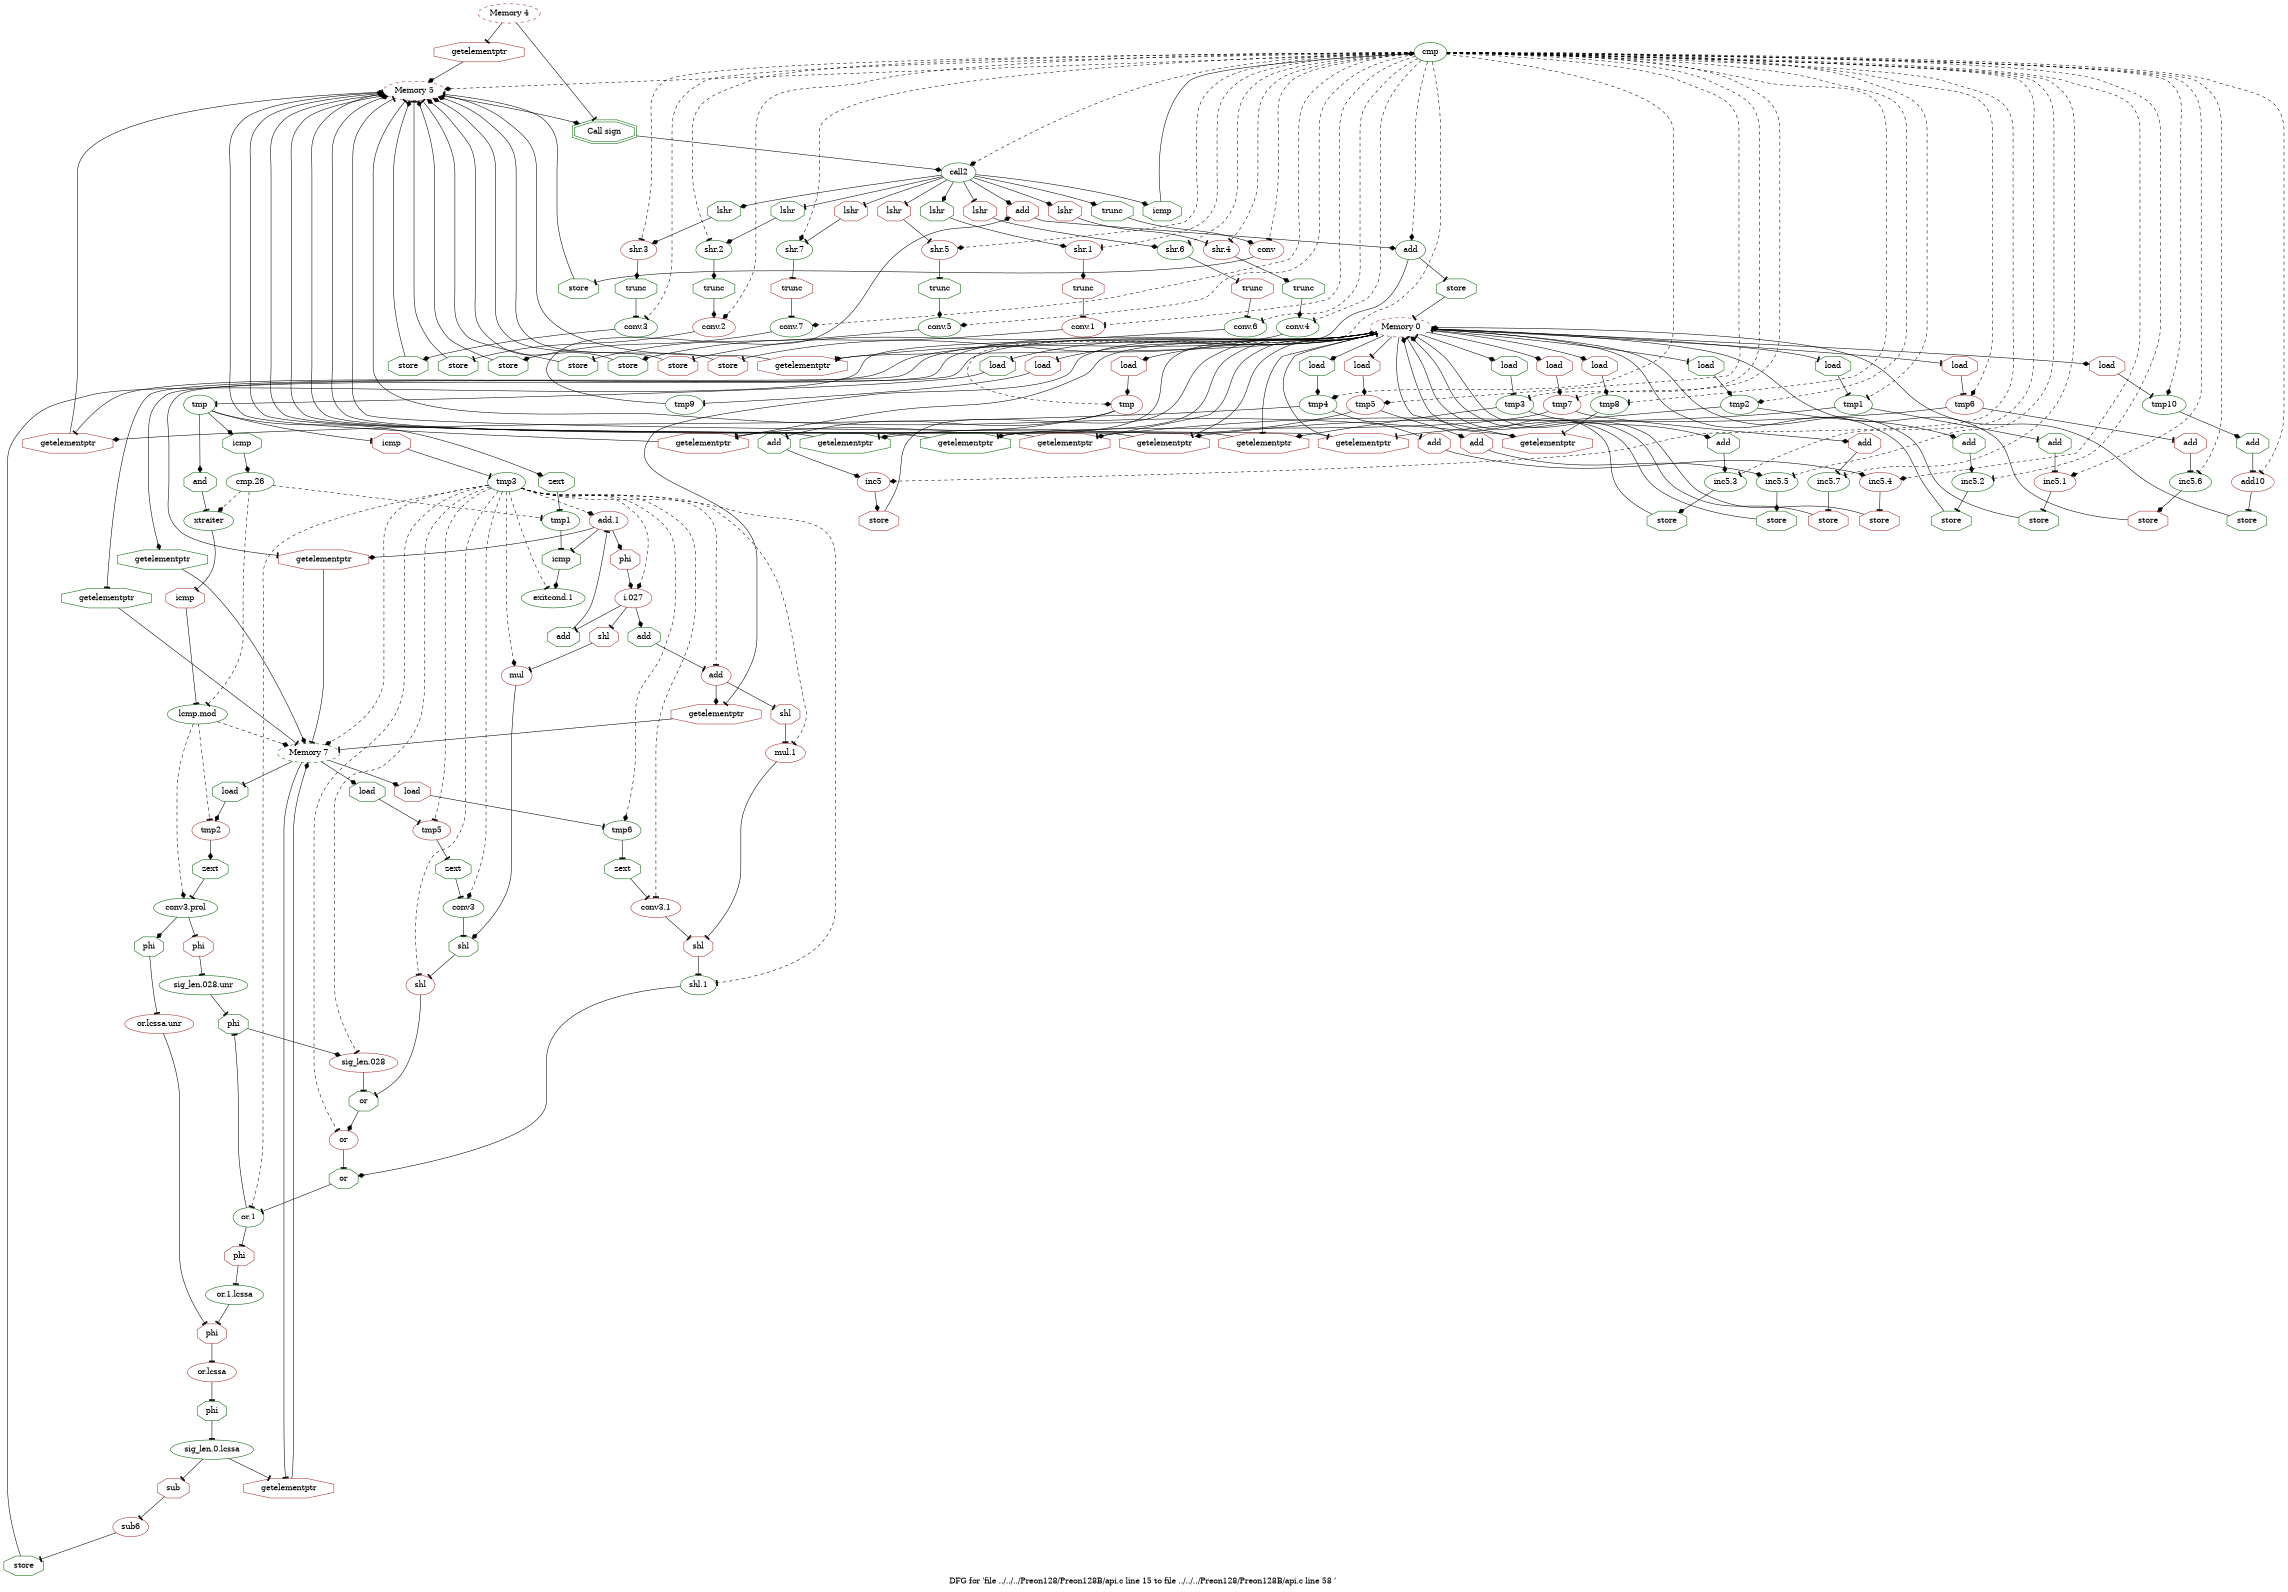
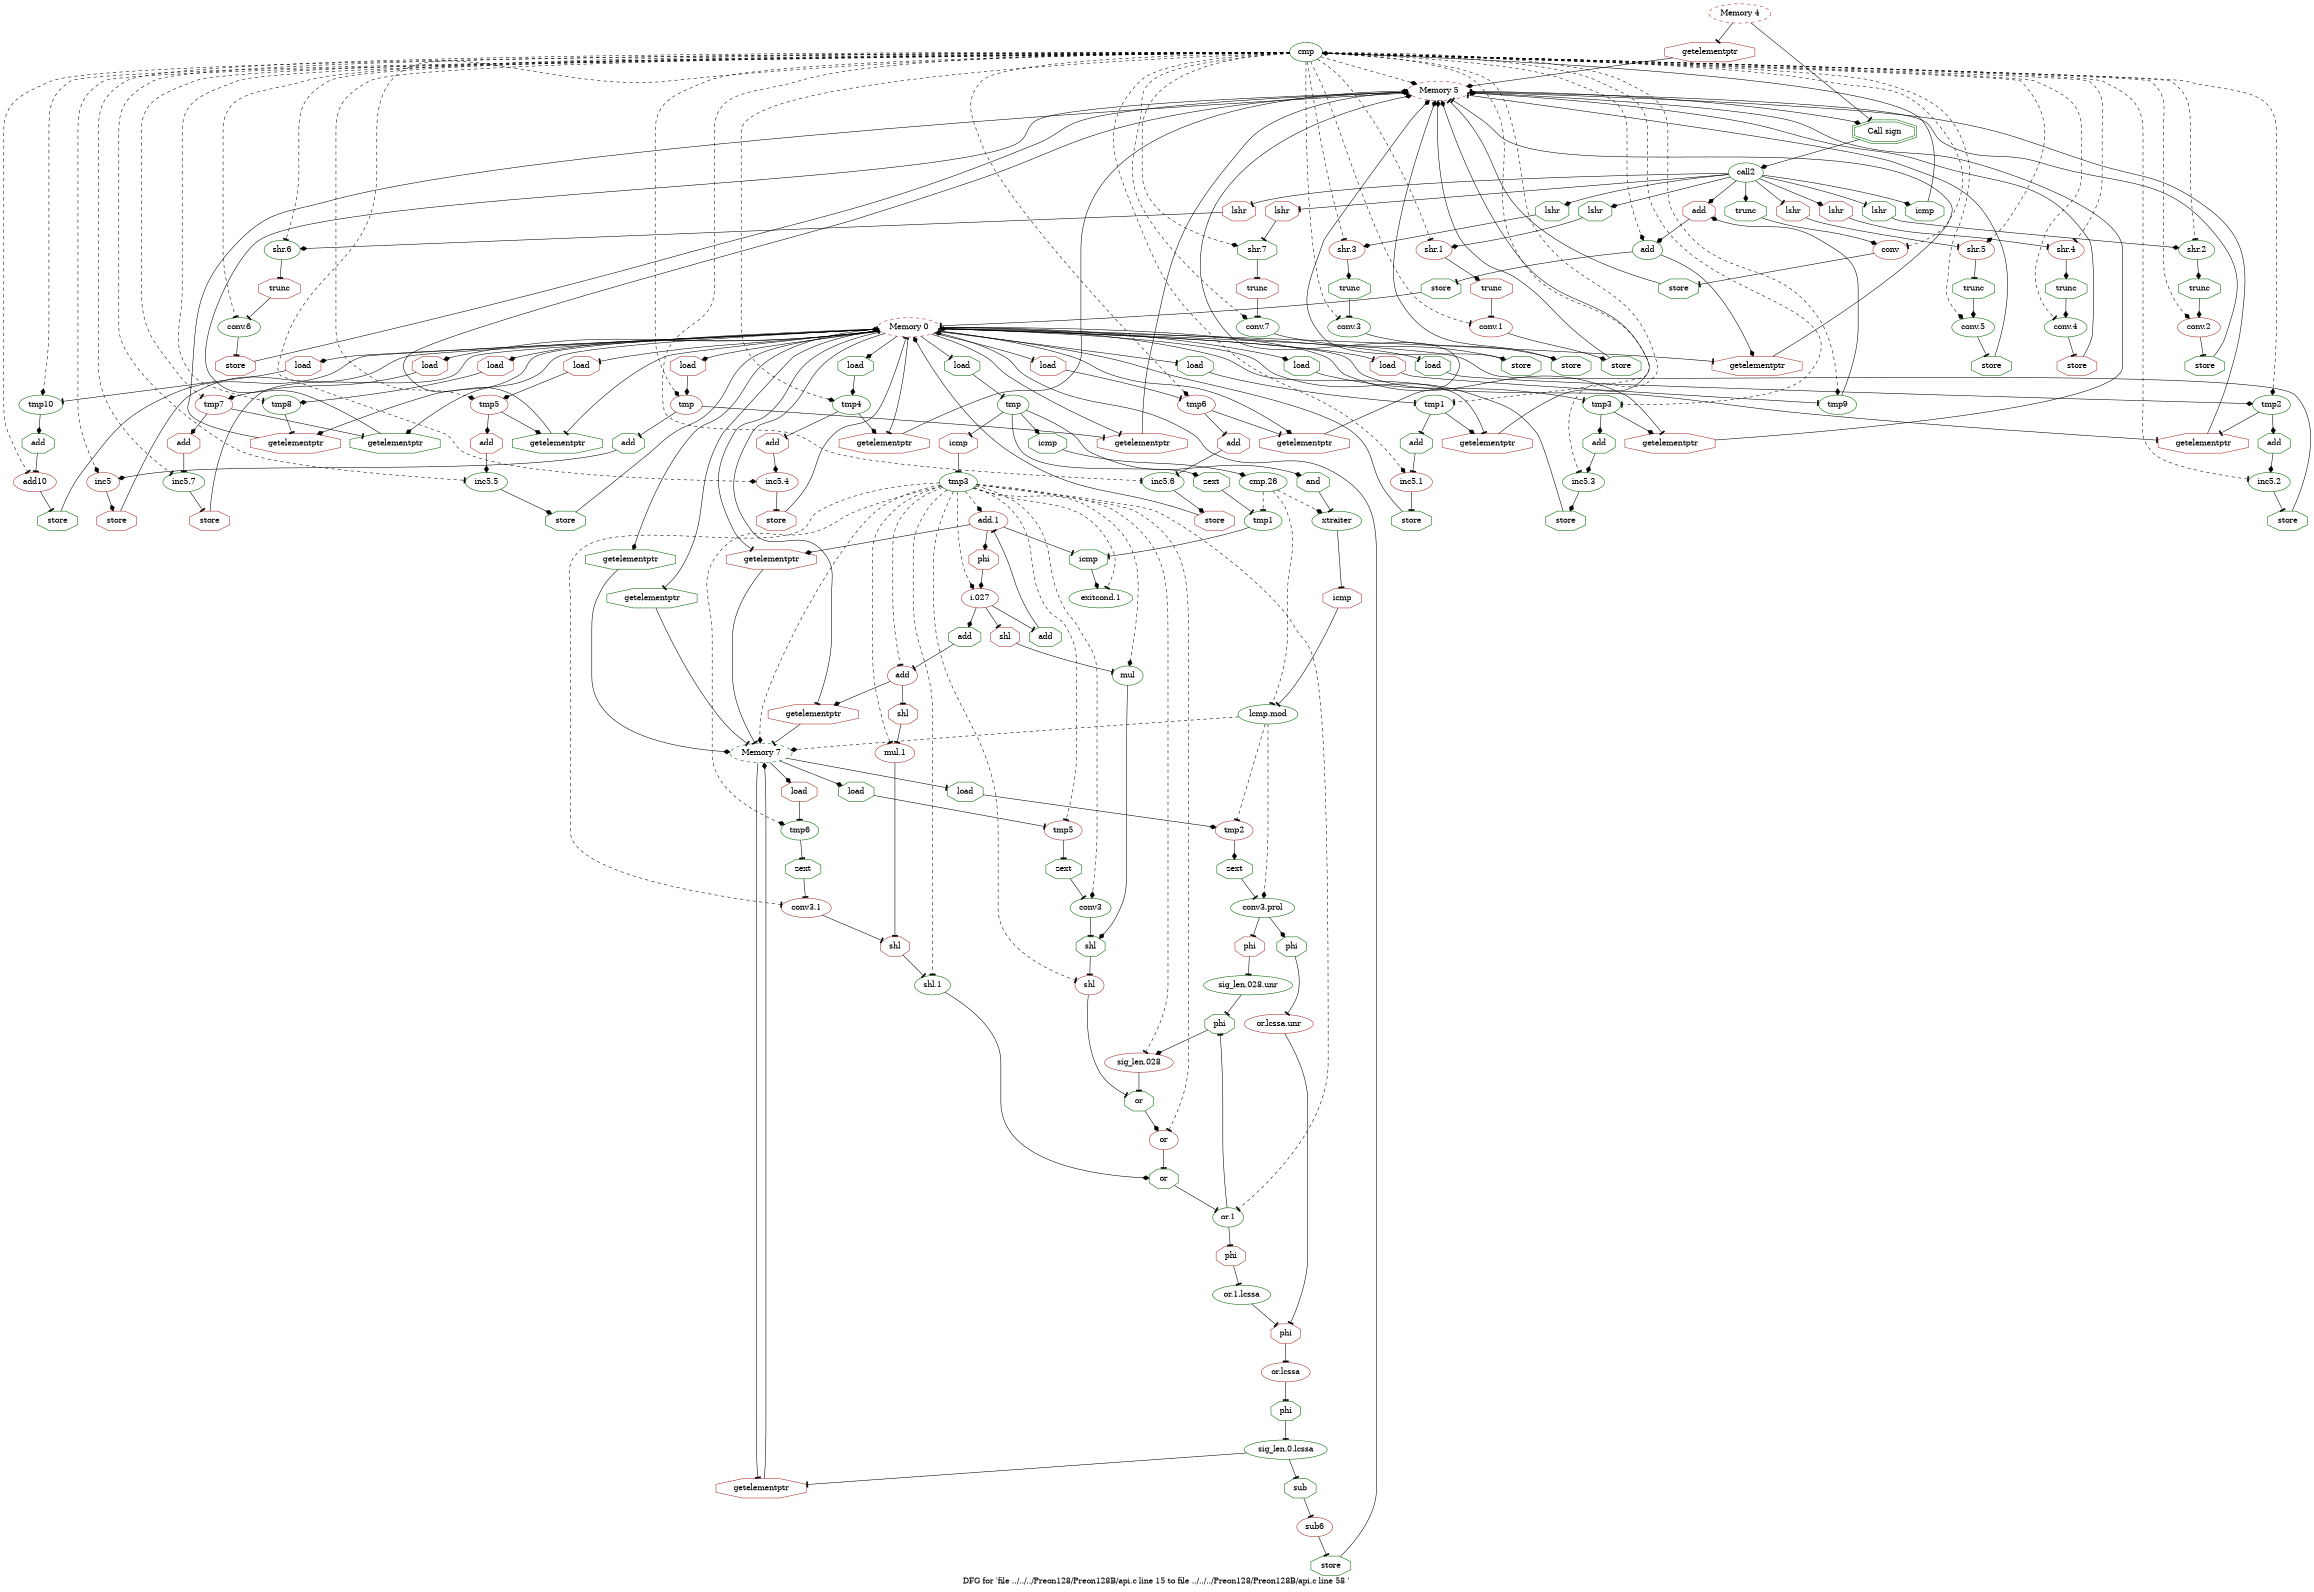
(1187, 75) -> (1665, 114)
(795, 250) -> (1257, 250)
(517, 676) -> (1128, 676)
(173, 1488) -> (1300, 1488)
